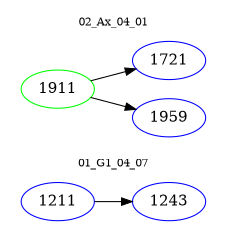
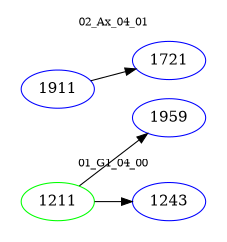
(58, 89) -> (58, 89)
(108, 102) -> (109, 163)
(113, 164) -> (113, 164)
(58, 202) -> (58, 202)
